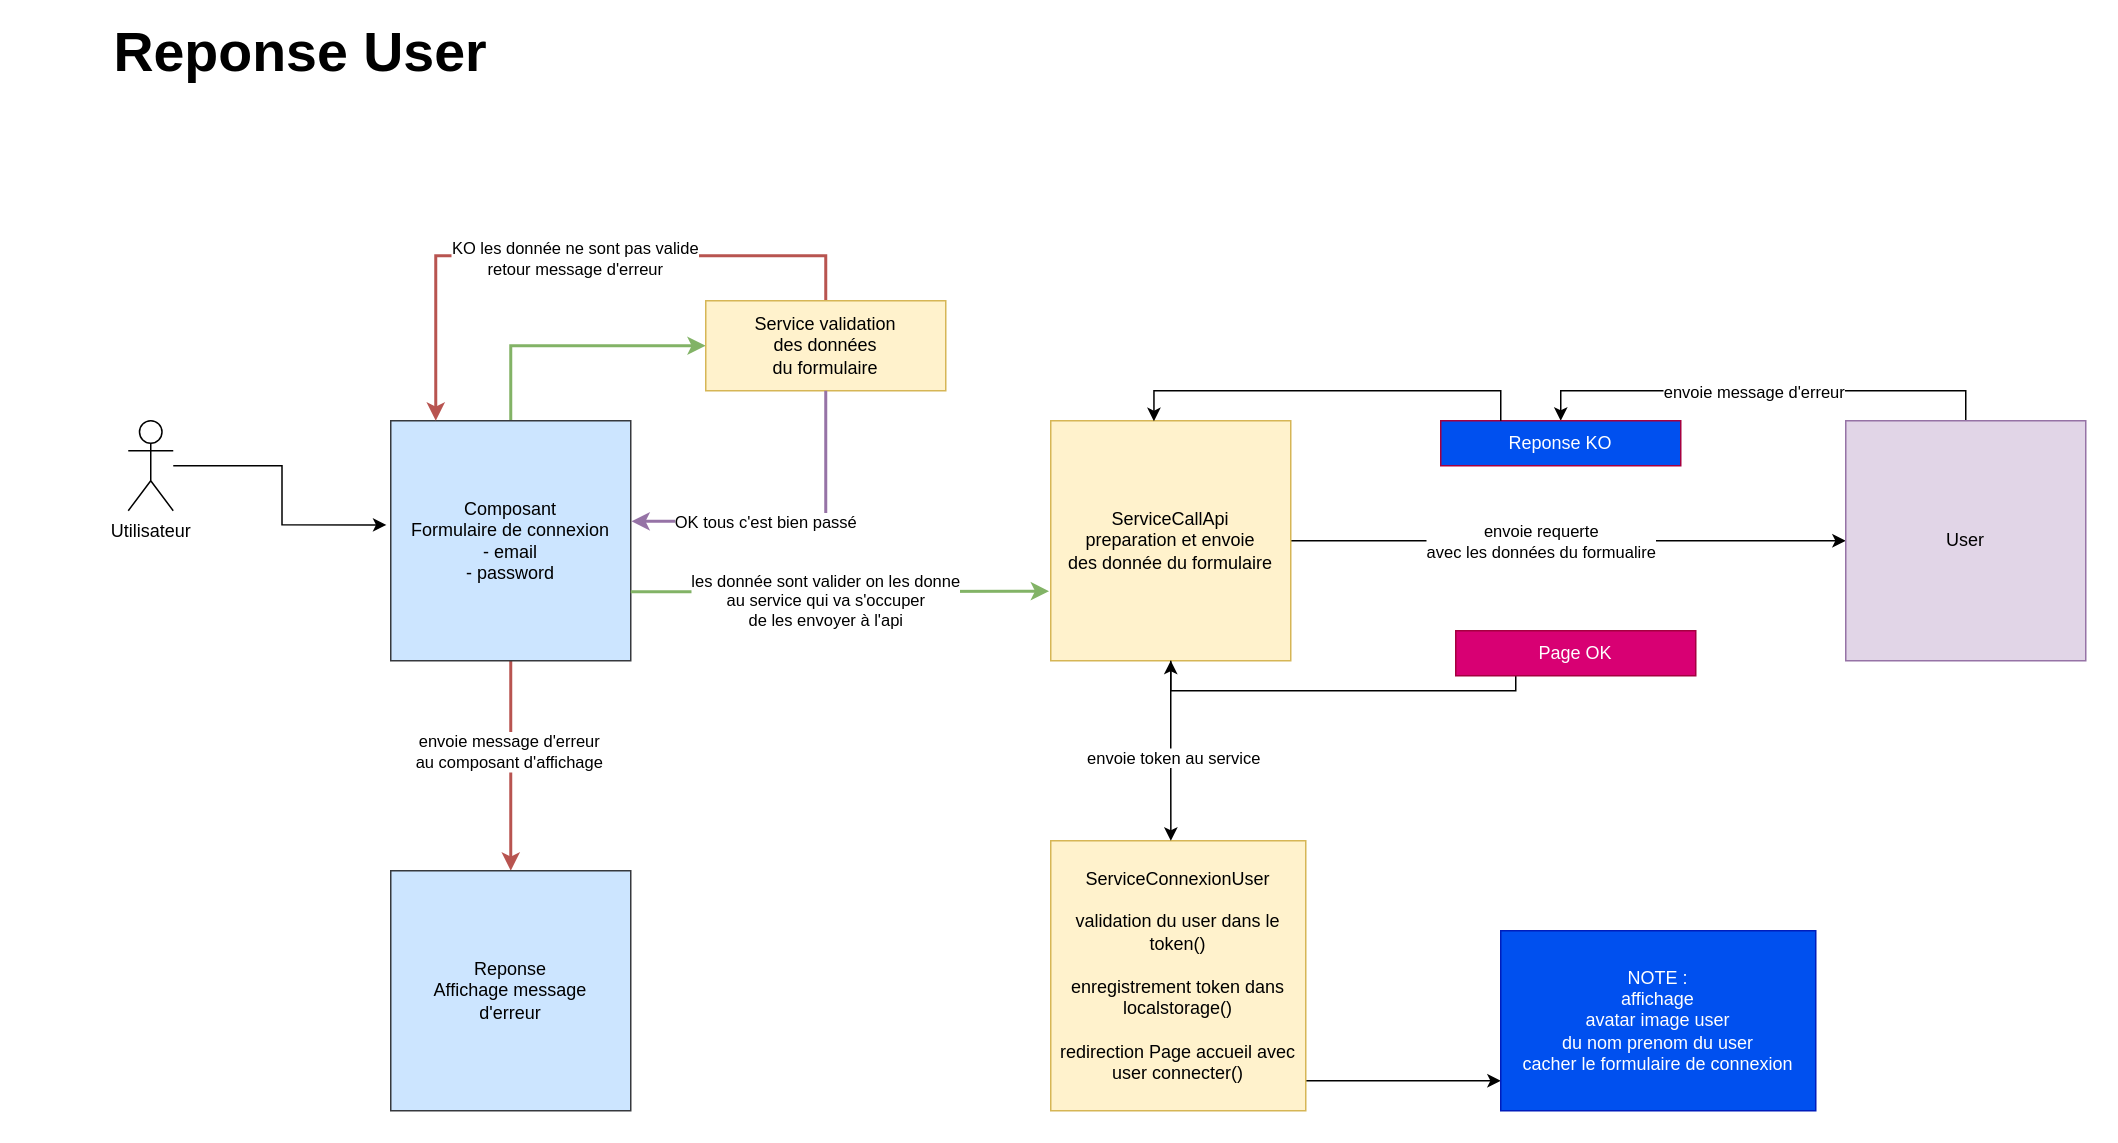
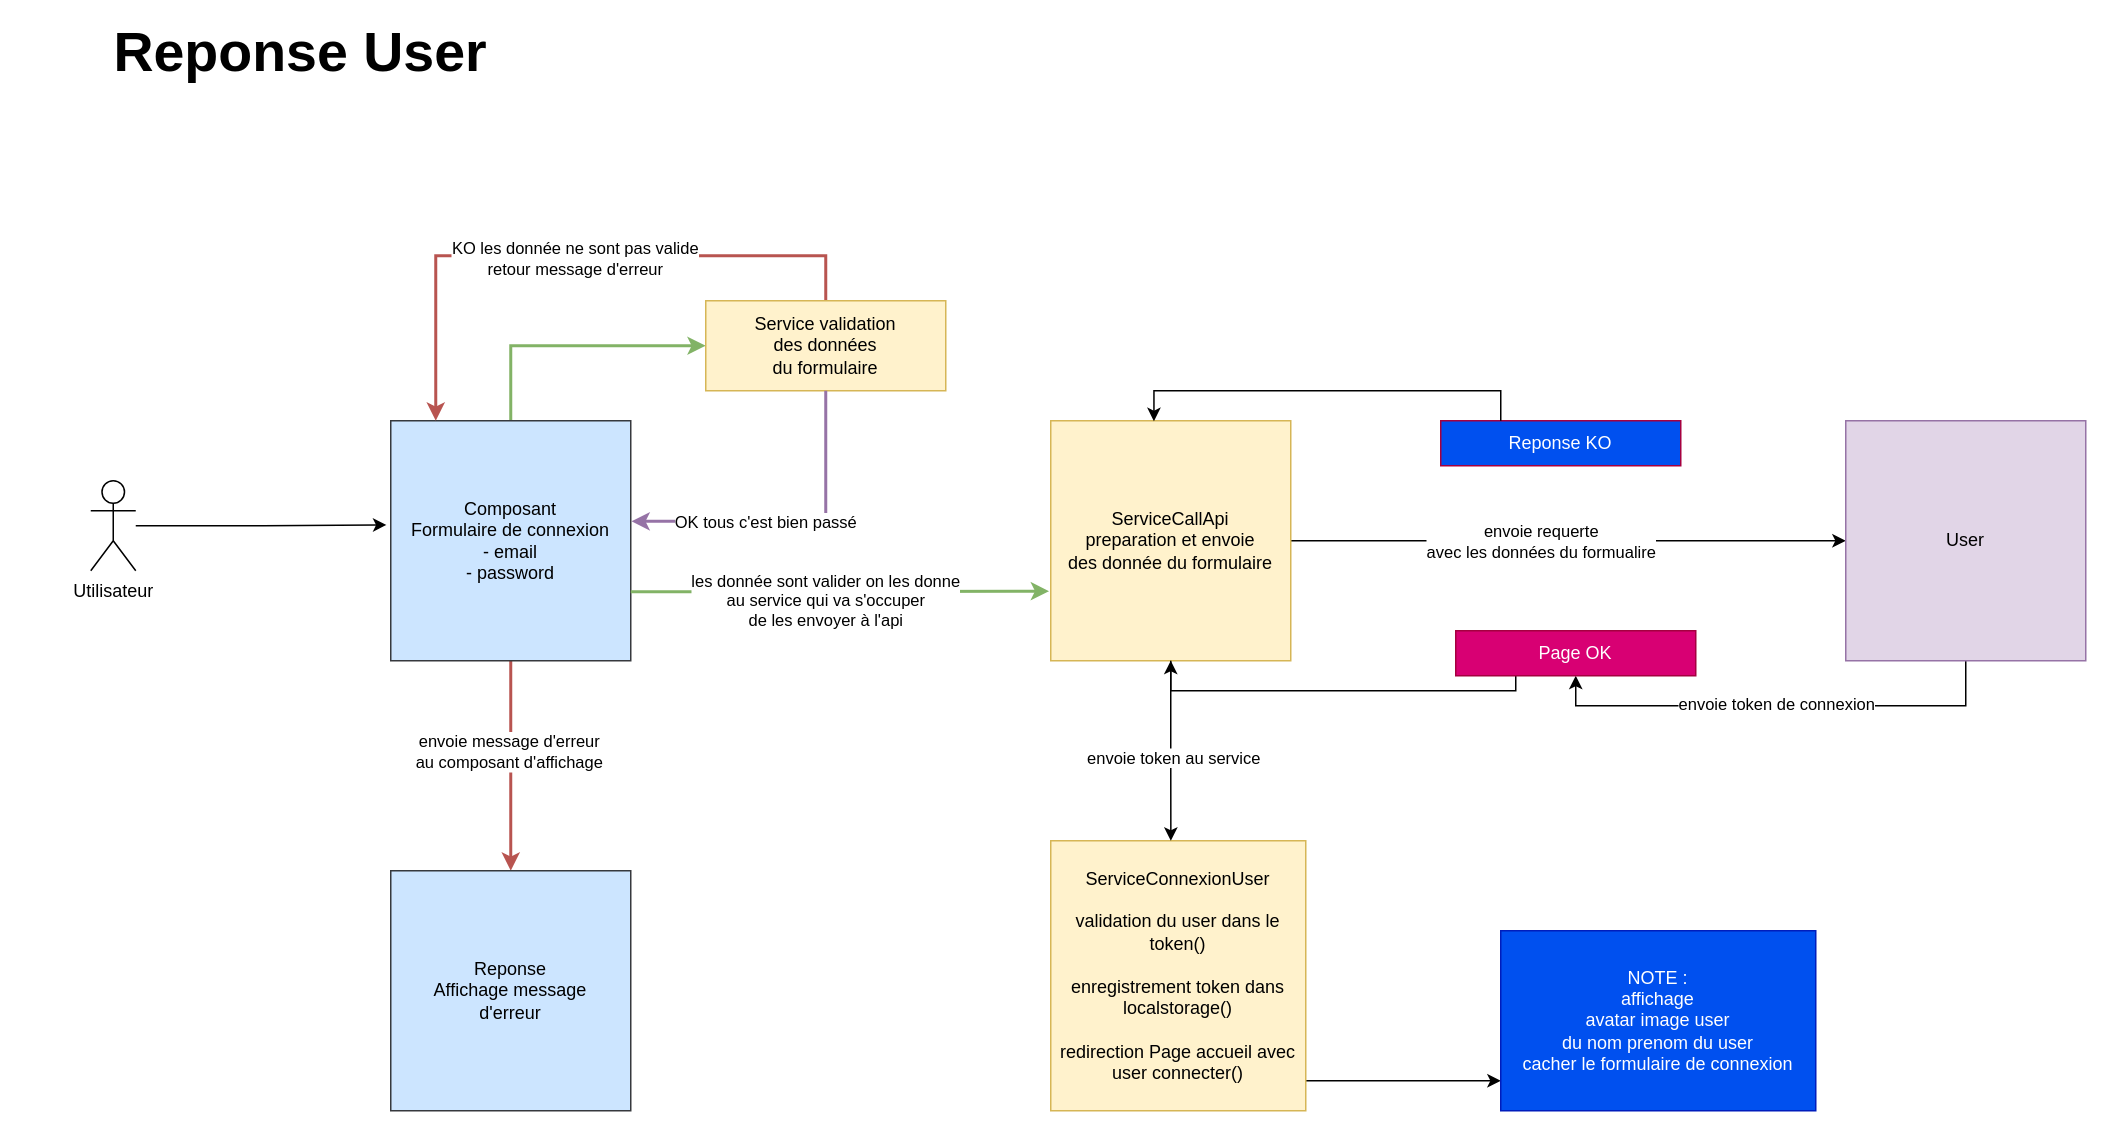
(1769, 391) -> none
(151, 466) -> (113, 526)
none -> (1784, 706)
